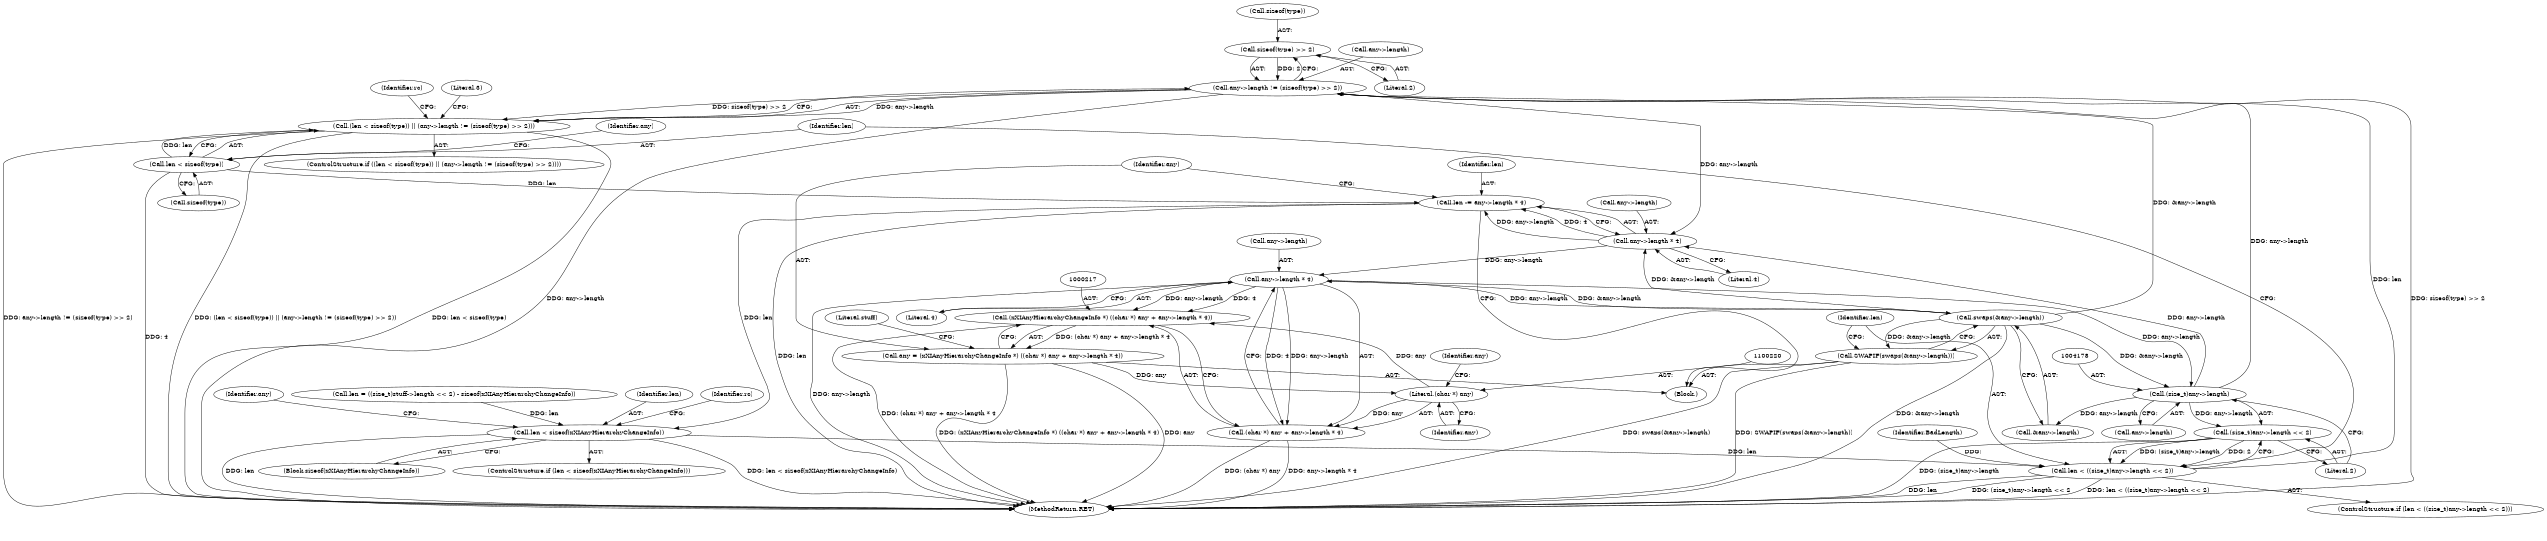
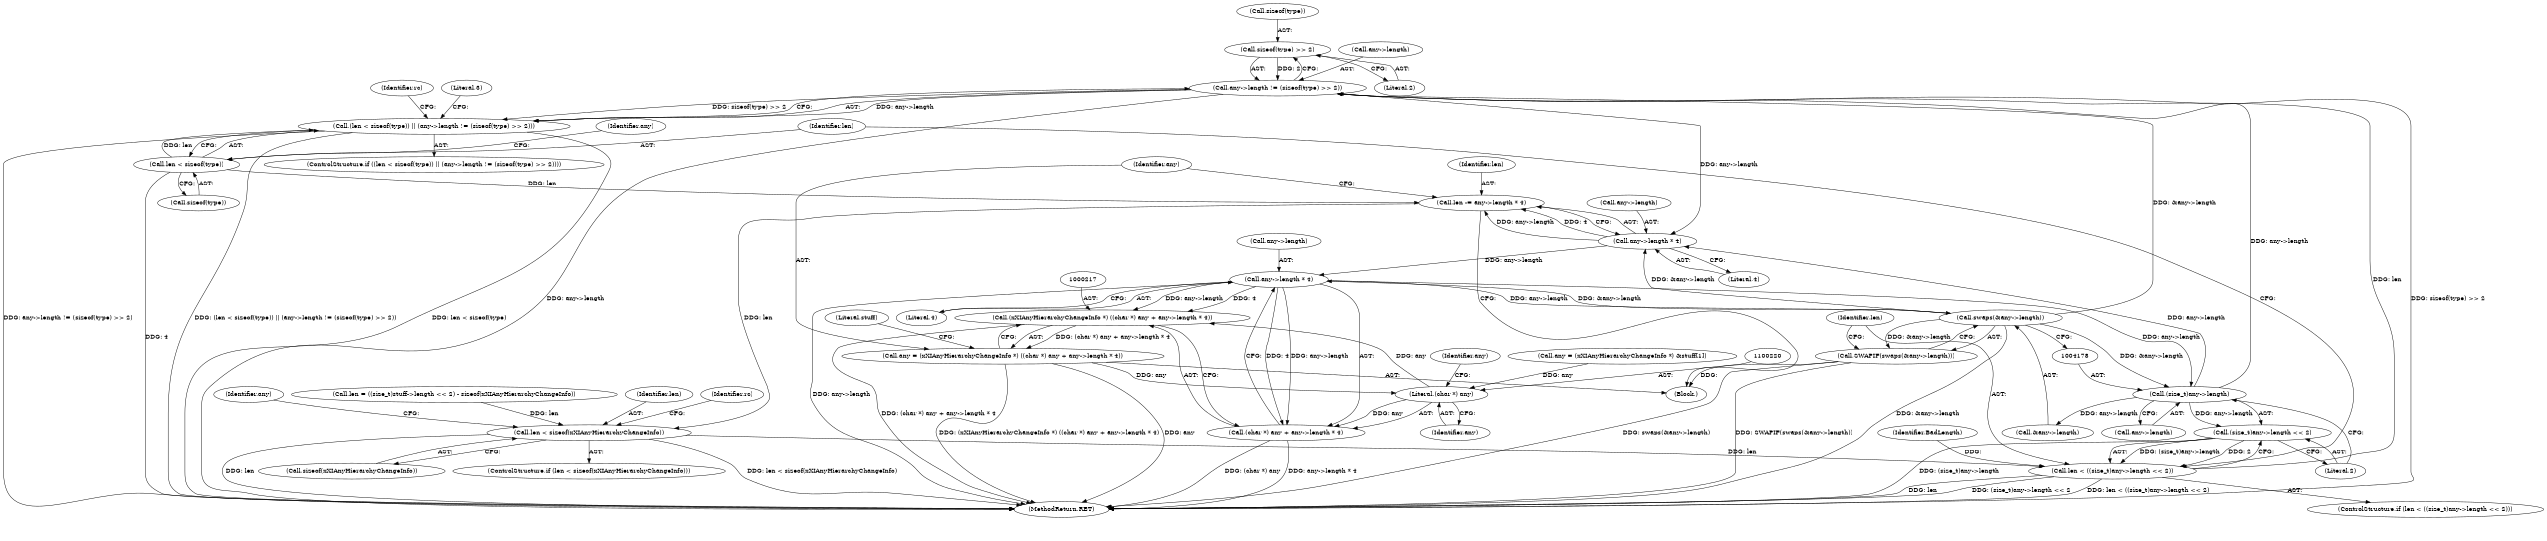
(898, 229) -> none
none -> (1622, 356)
(2021, 374) -> (2046, 334)
(1710, 375) -> (1710, 375)
(352, 471) -> (352, 471)
